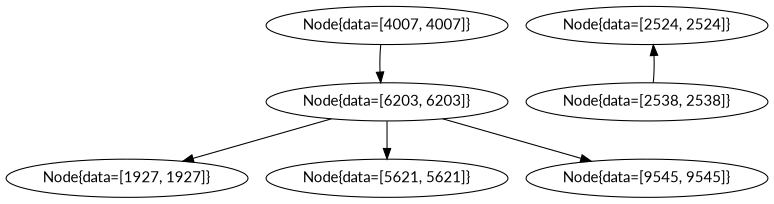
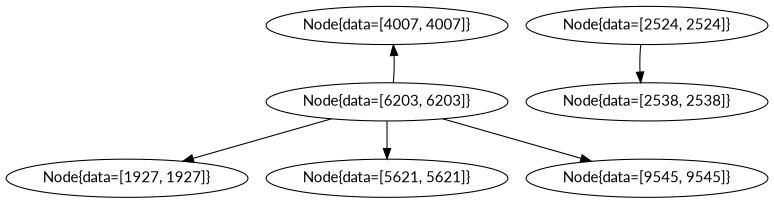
(380, 58) -> (394, 69)
(654, 69) -> (640, 58)
